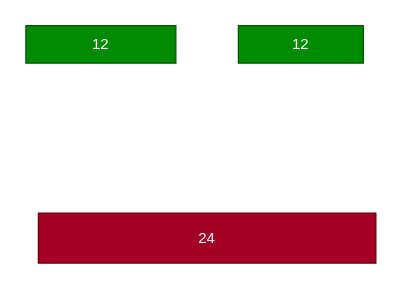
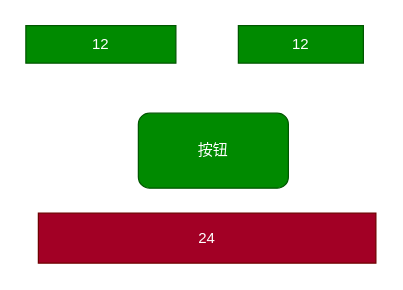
none -> (213, 151)
